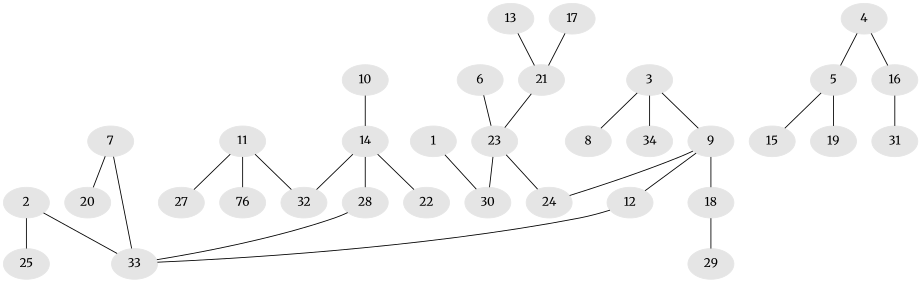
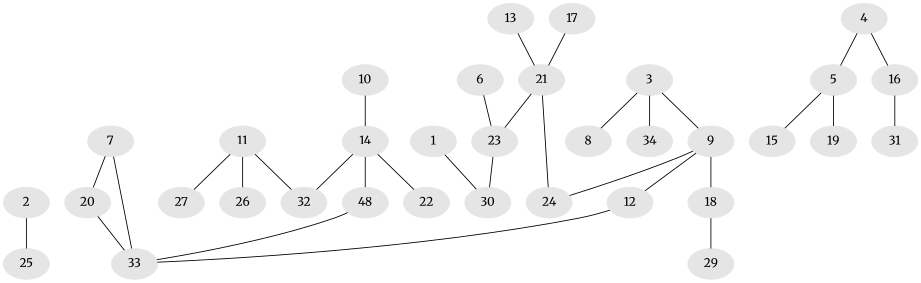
(522, 172) -> (545, 141)
(243, 203) -> (243, 203)
(365, 203) -> (365, 203)
(80, 233) -> (111, 233)
